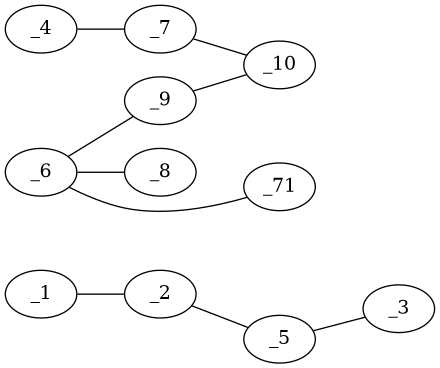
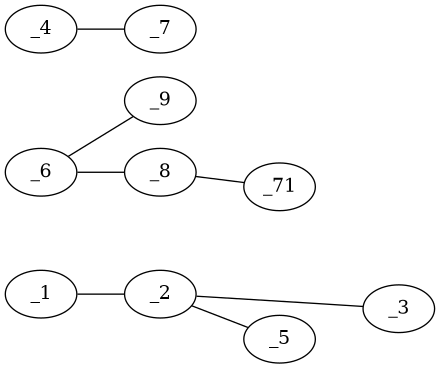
(280, 65) -> none
(157, 211) -> (220, 180)
(339, 324) -> (280, 301)
